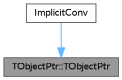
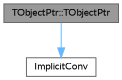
(61, 35) -> (61, 35)
